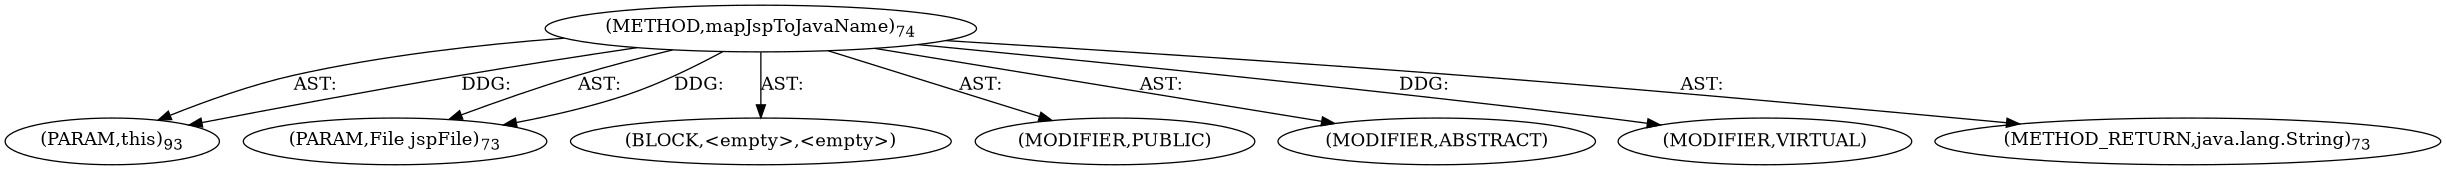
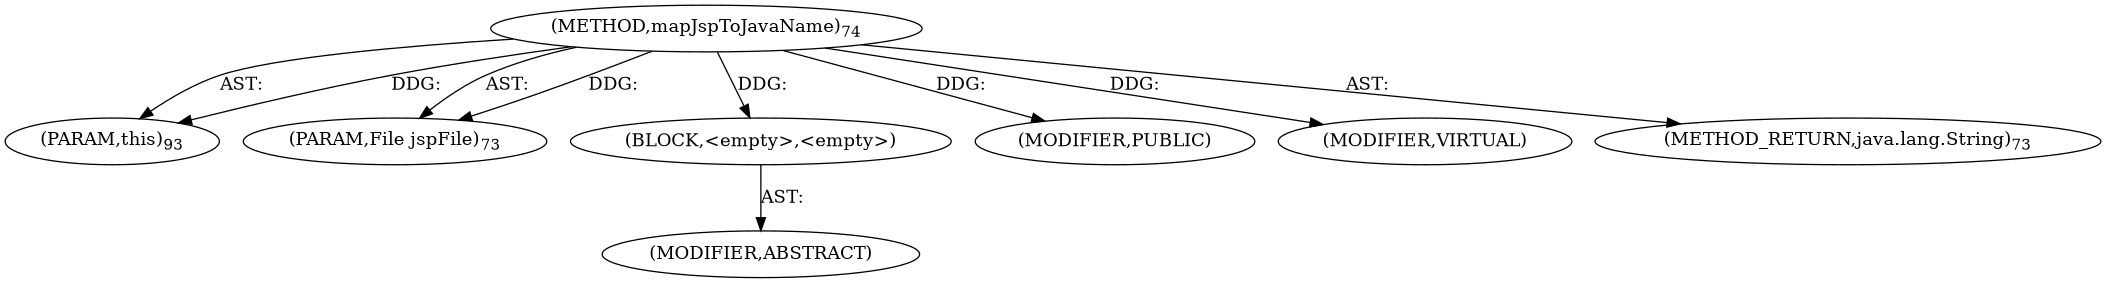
(786, 85) -> (765, 85)
(984, 85) -> (964, 85)
(1098, 85) -> (761, 191)
